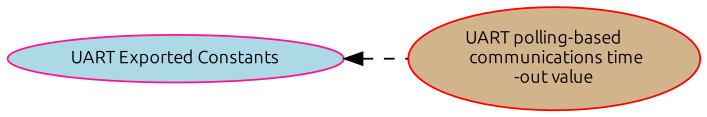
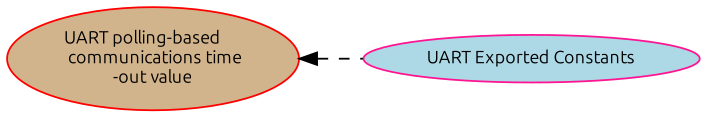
(385, 59) -> (340, 59)
